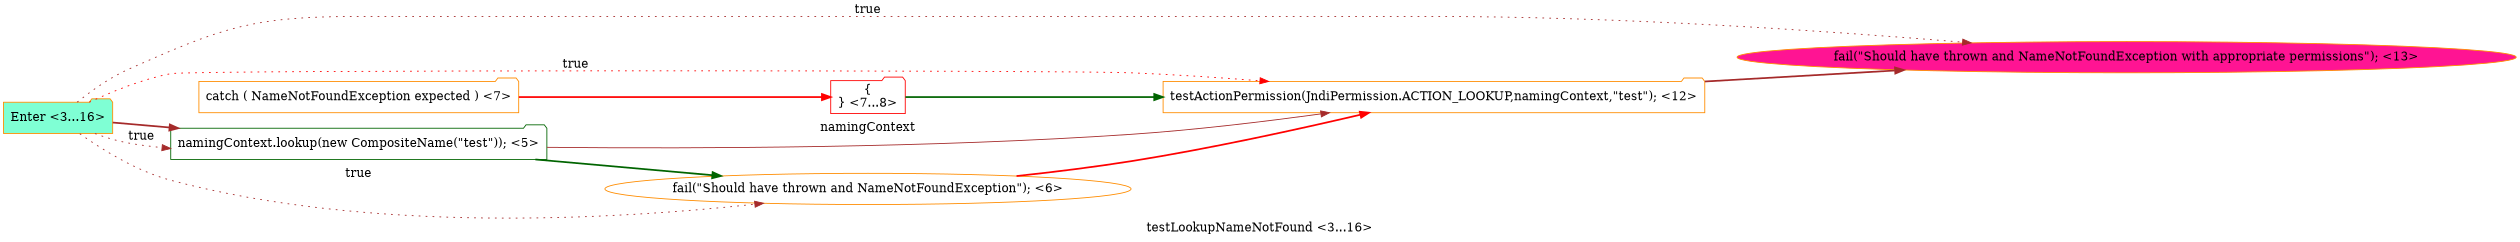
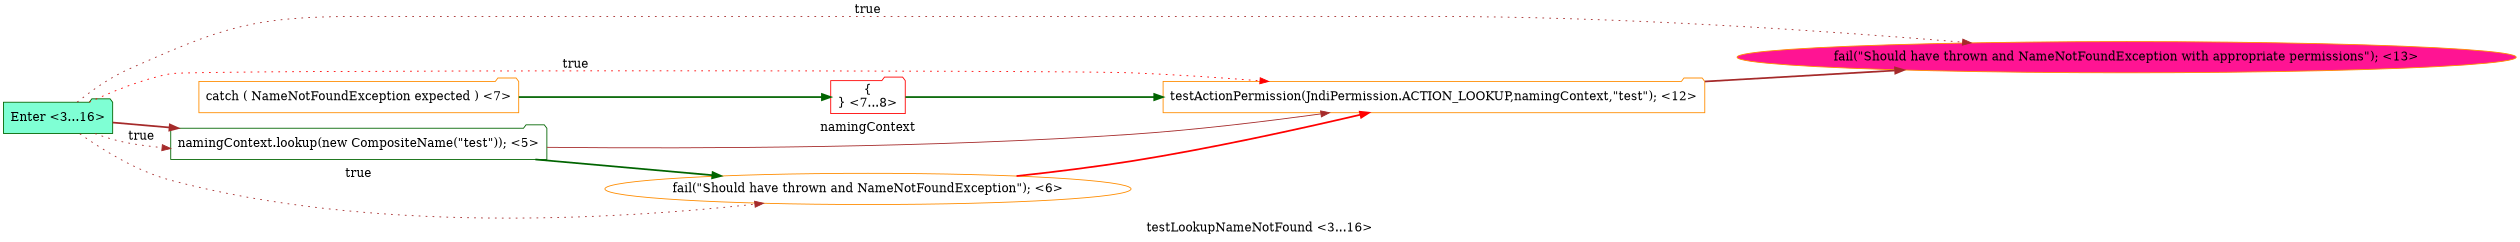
(670, 97) -> (670, 97)
(58, 118) -> (58, 118)
